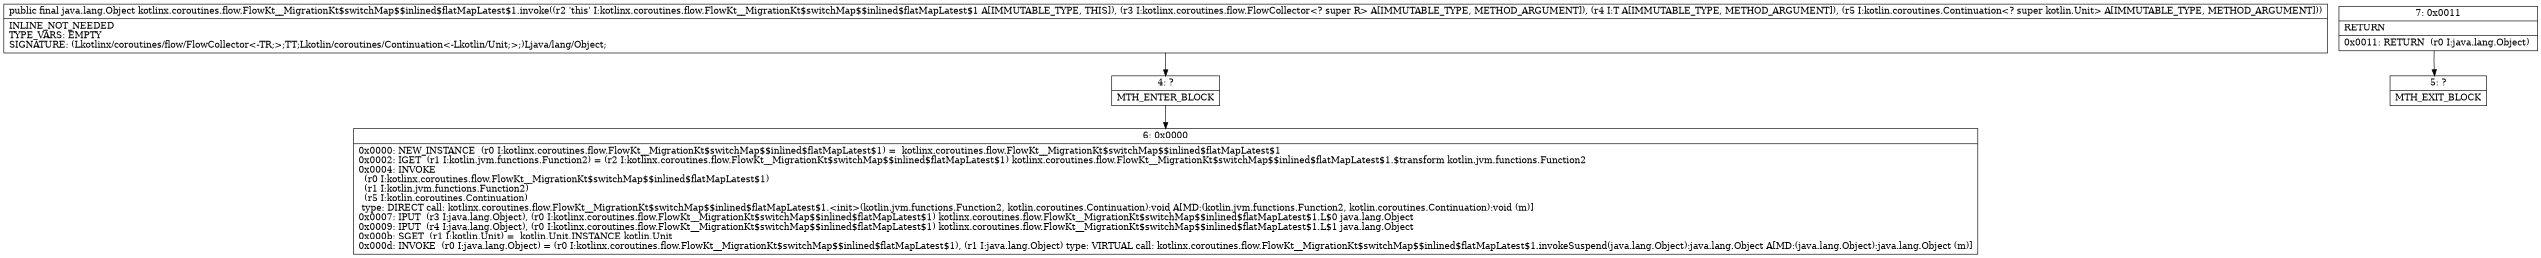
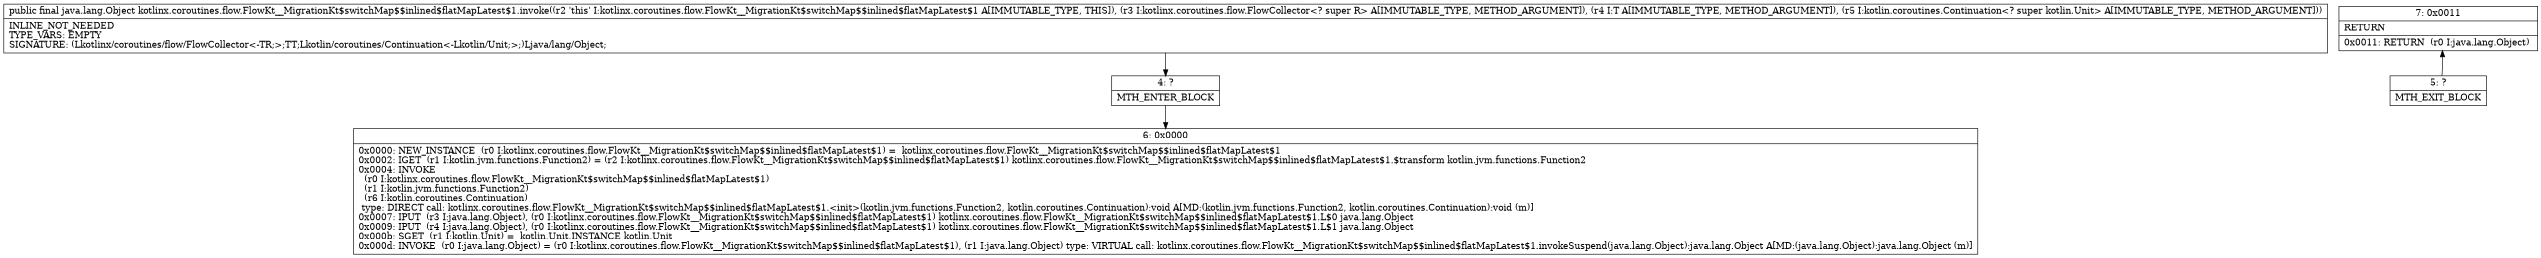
(2434, 60) -> (2442, 66)
(443, 199) -> (443, 199)
